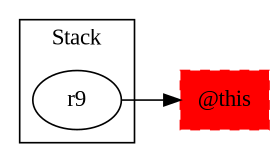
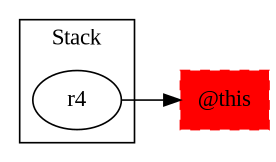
(77, 100) -> (77, 100)
